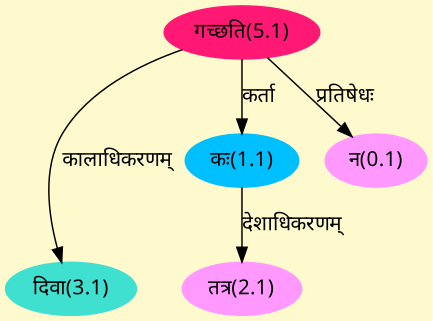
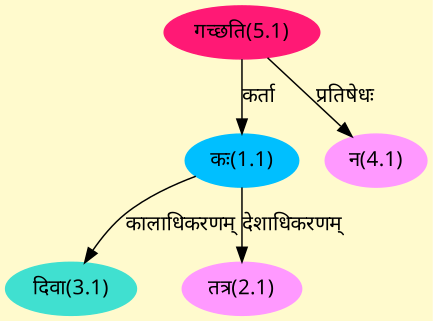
(72, 121) -> (138, 205)
(376, 161) -> (376, 161)
